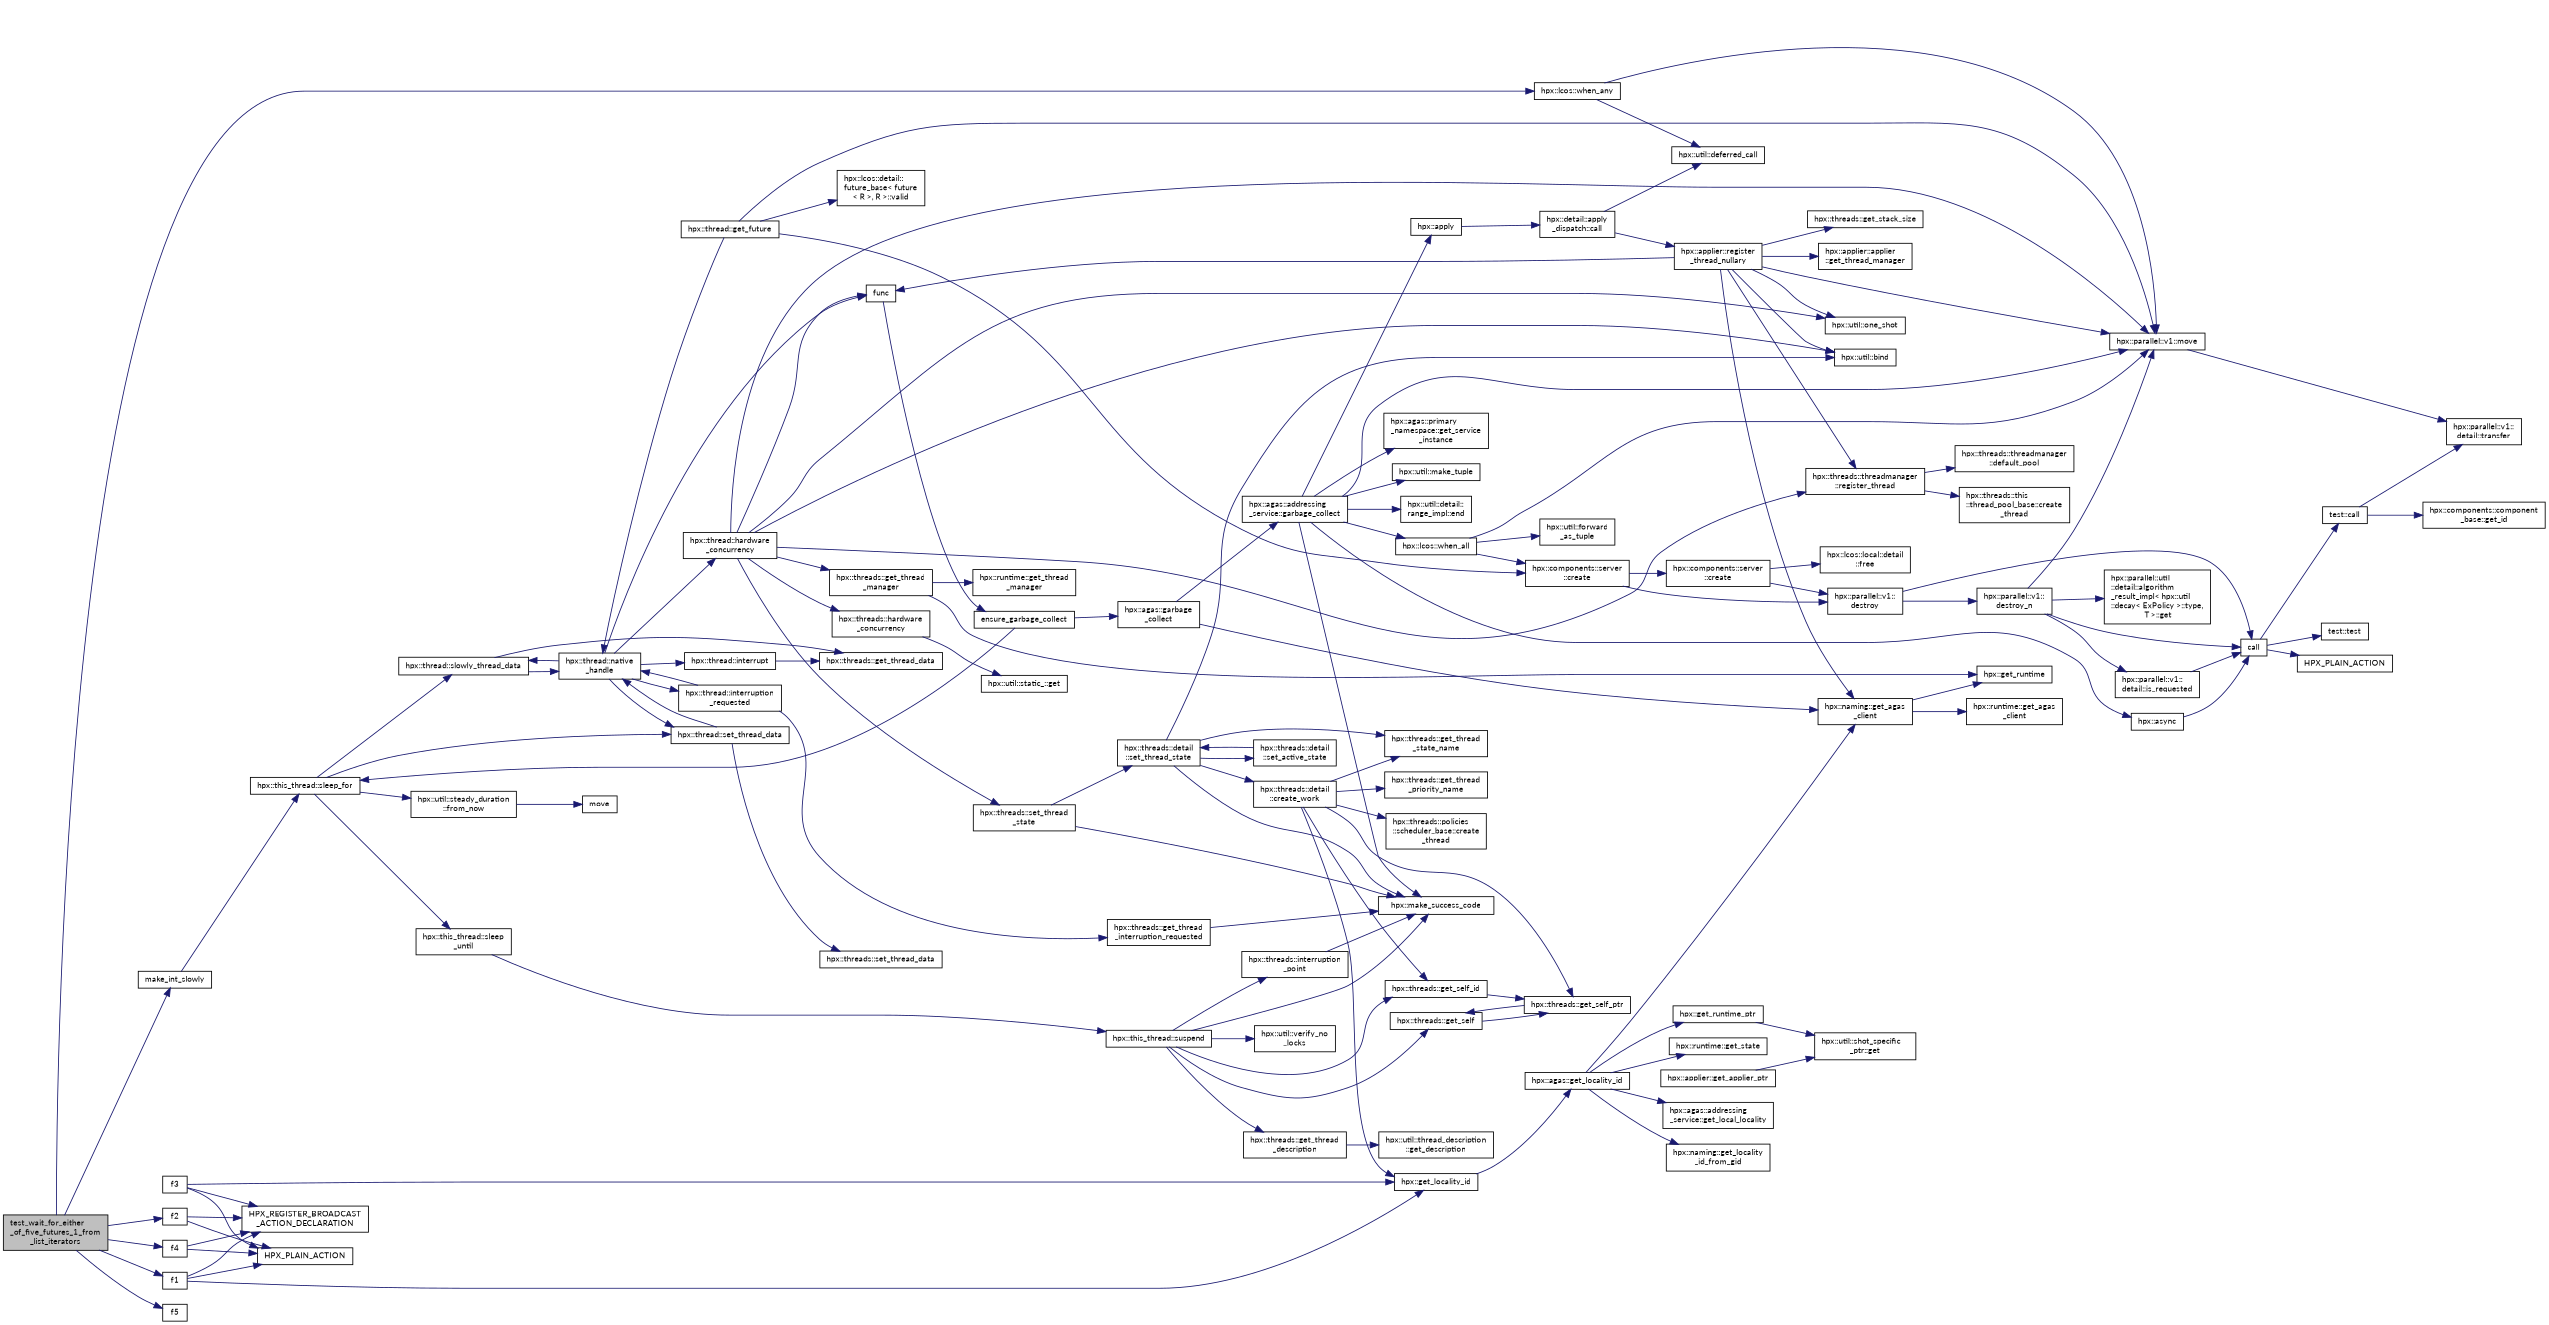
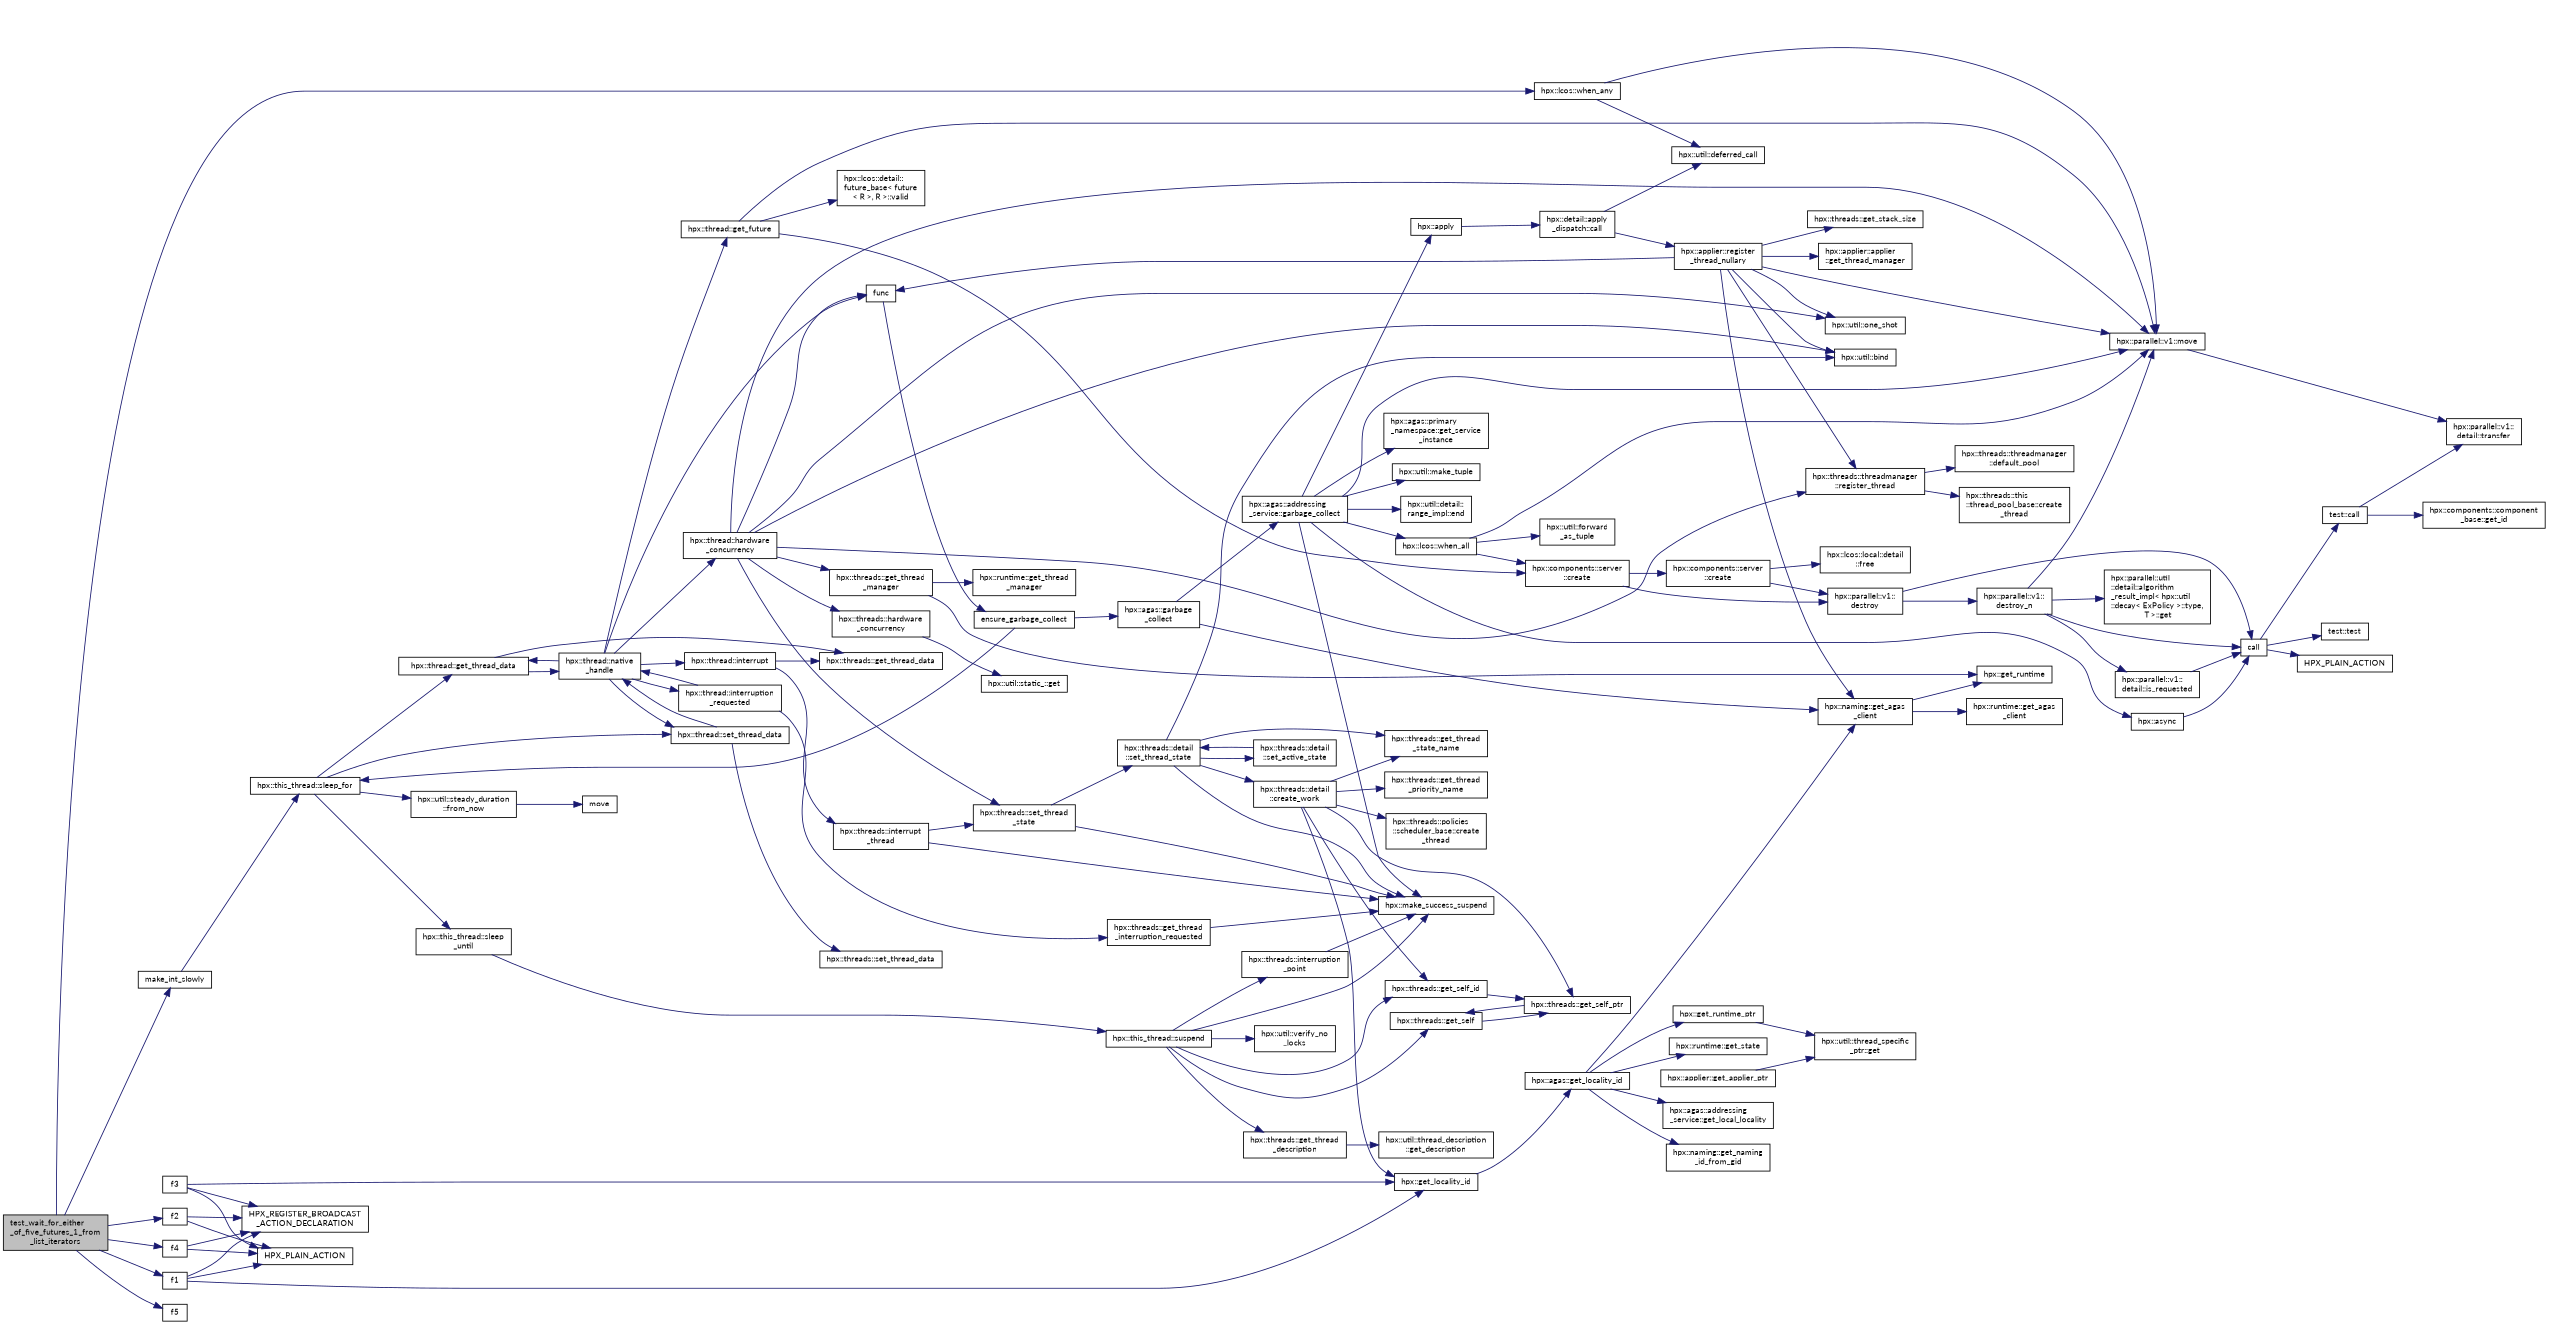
(653, 438) -> (655, 447)
(464, 666) -> (464, 666)
none -> (881, 836)
(1436, 906) -> (1436, 906)
(1865, 1046) -> (1865, 1046)
(1718, 1158) -> (1718, 1158)
